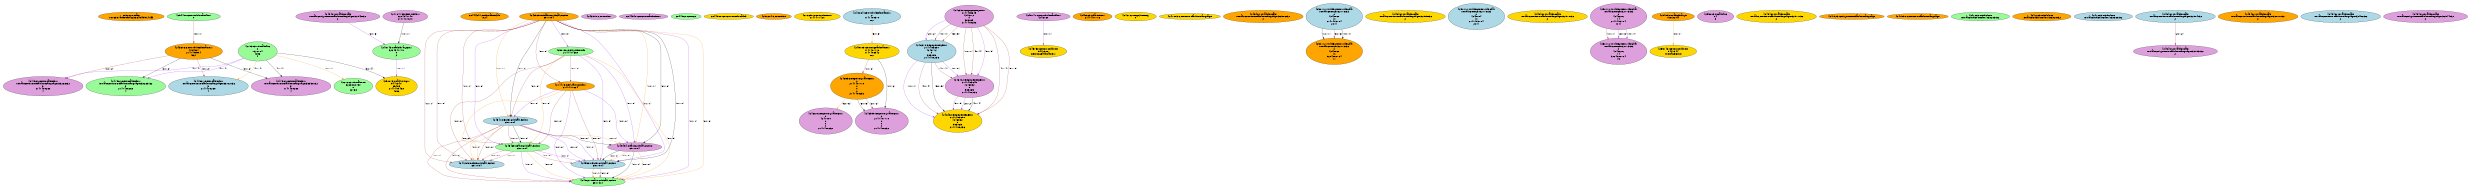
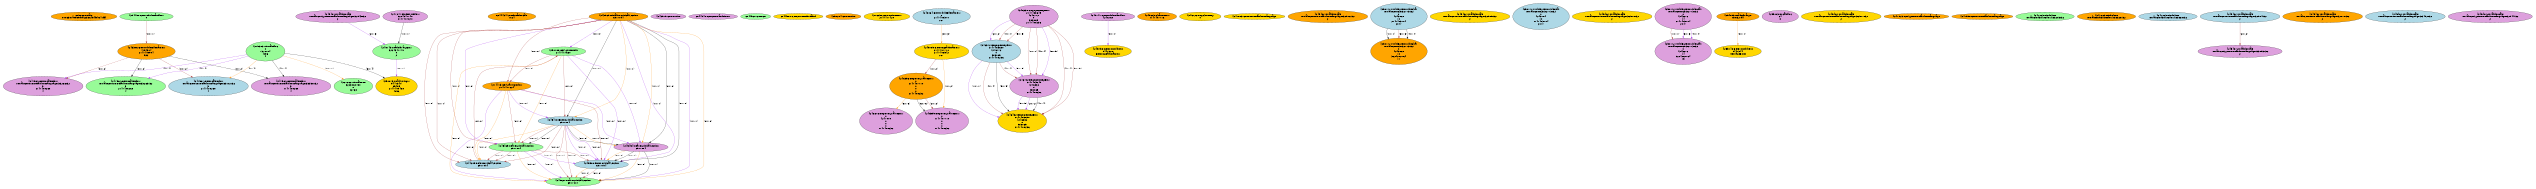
(887, 82) -> (945, 83)
(486, 98) -> (478, 78)
